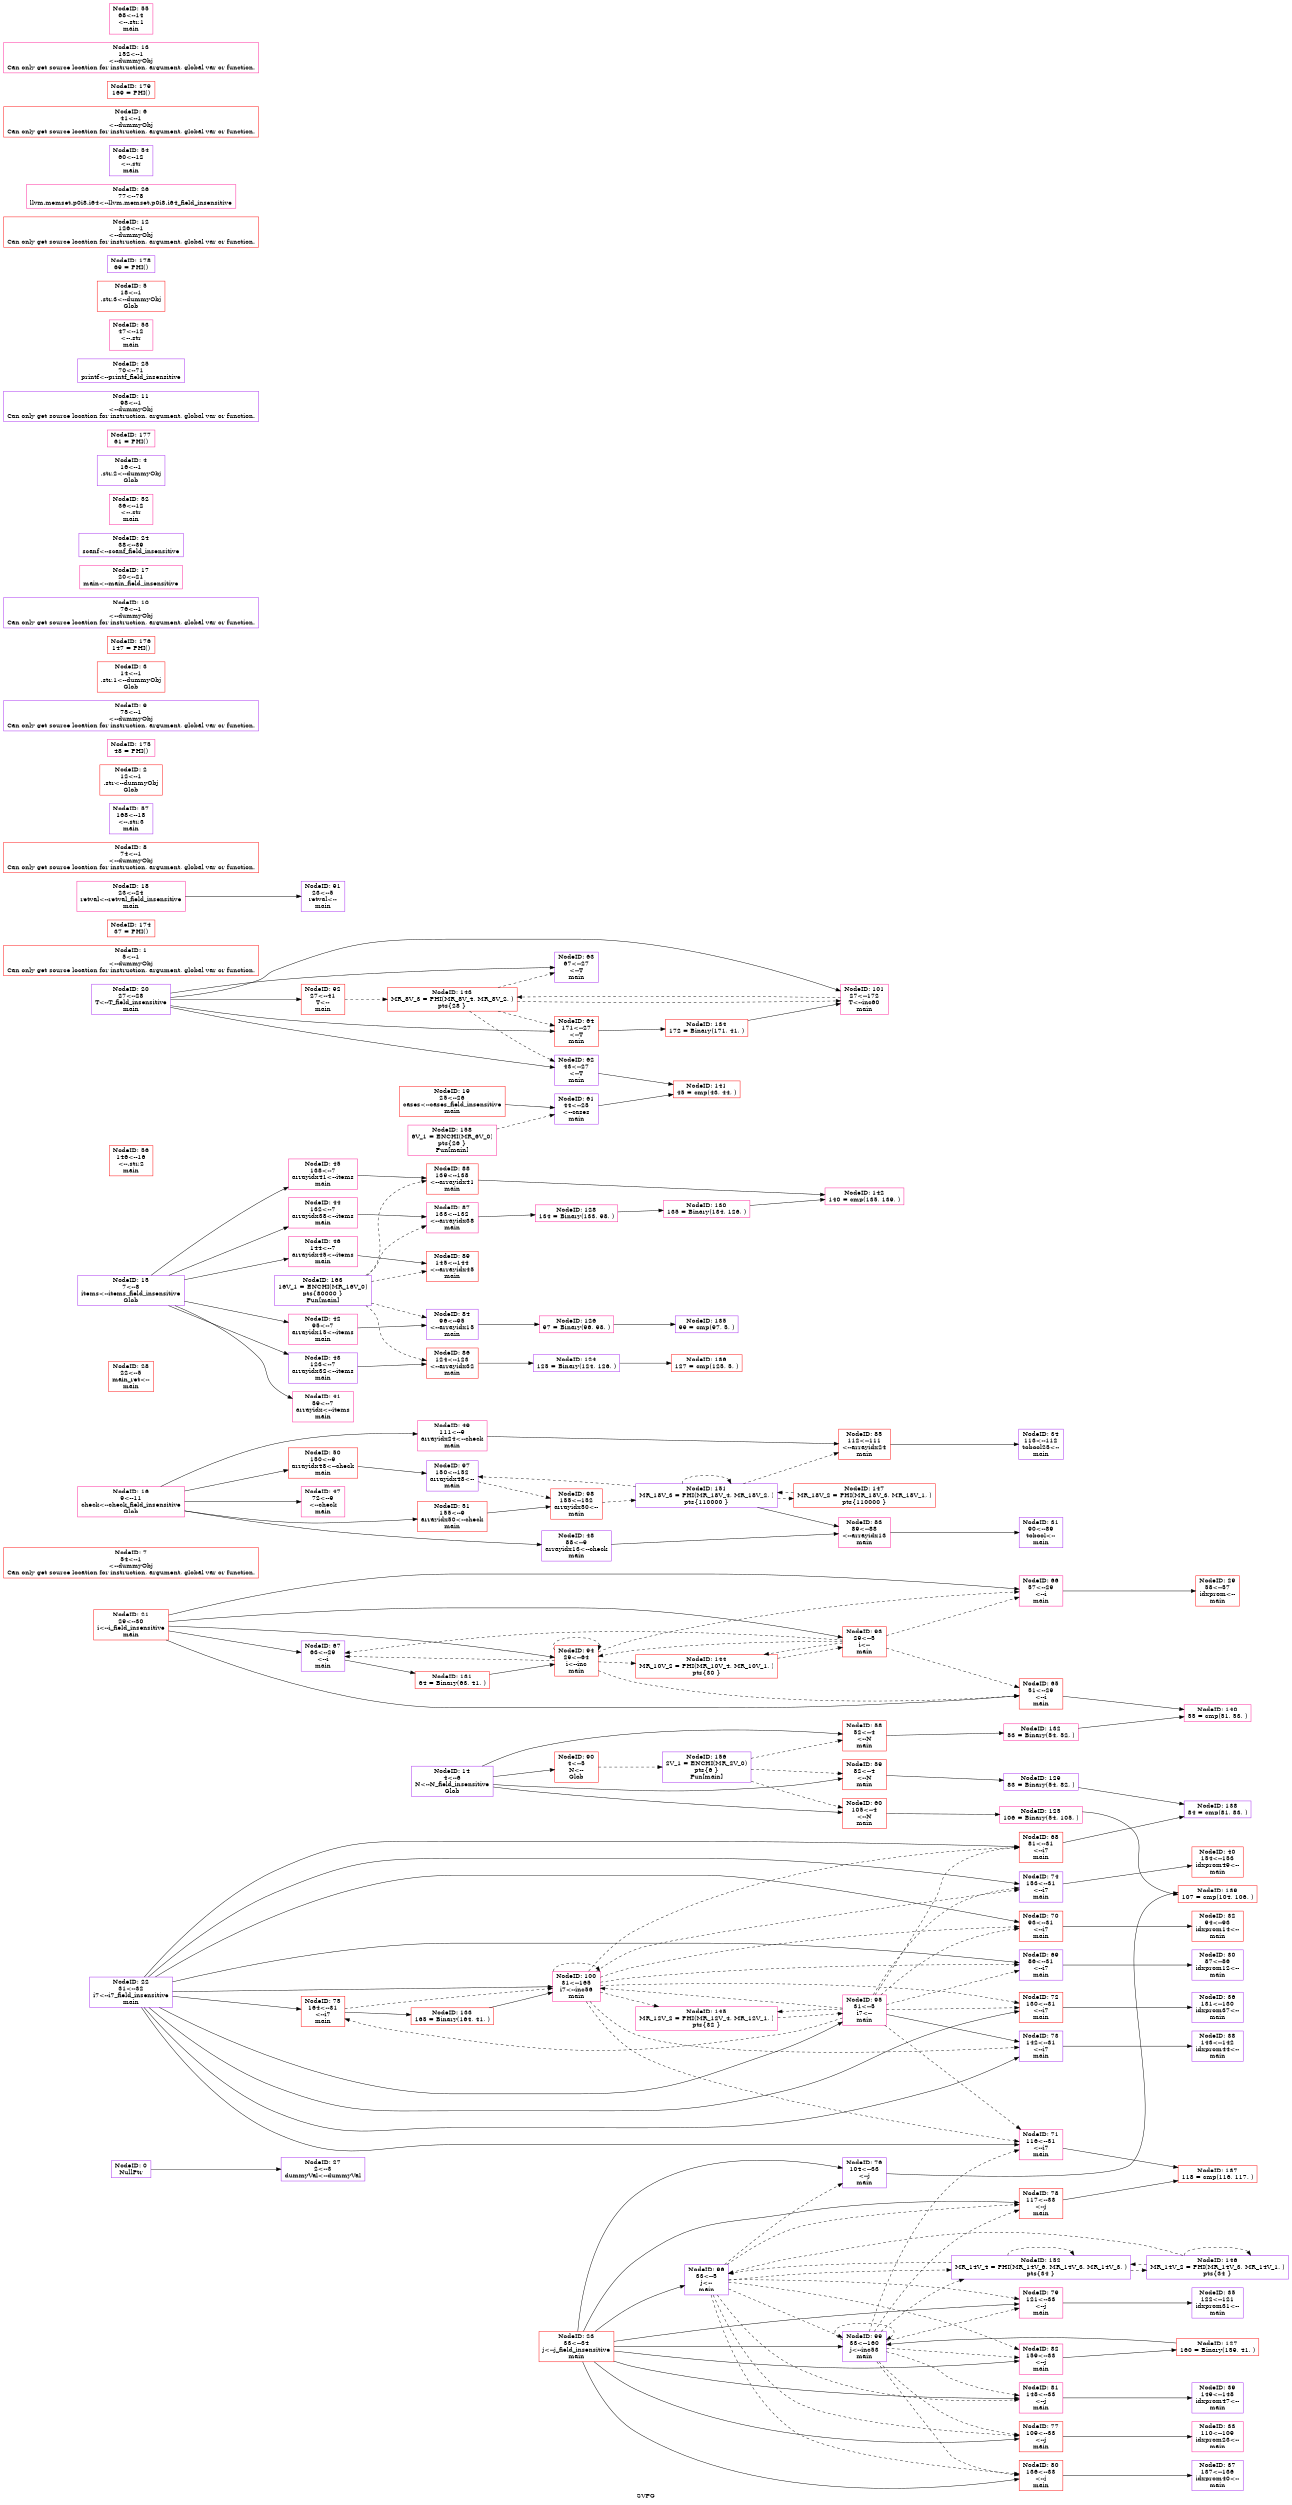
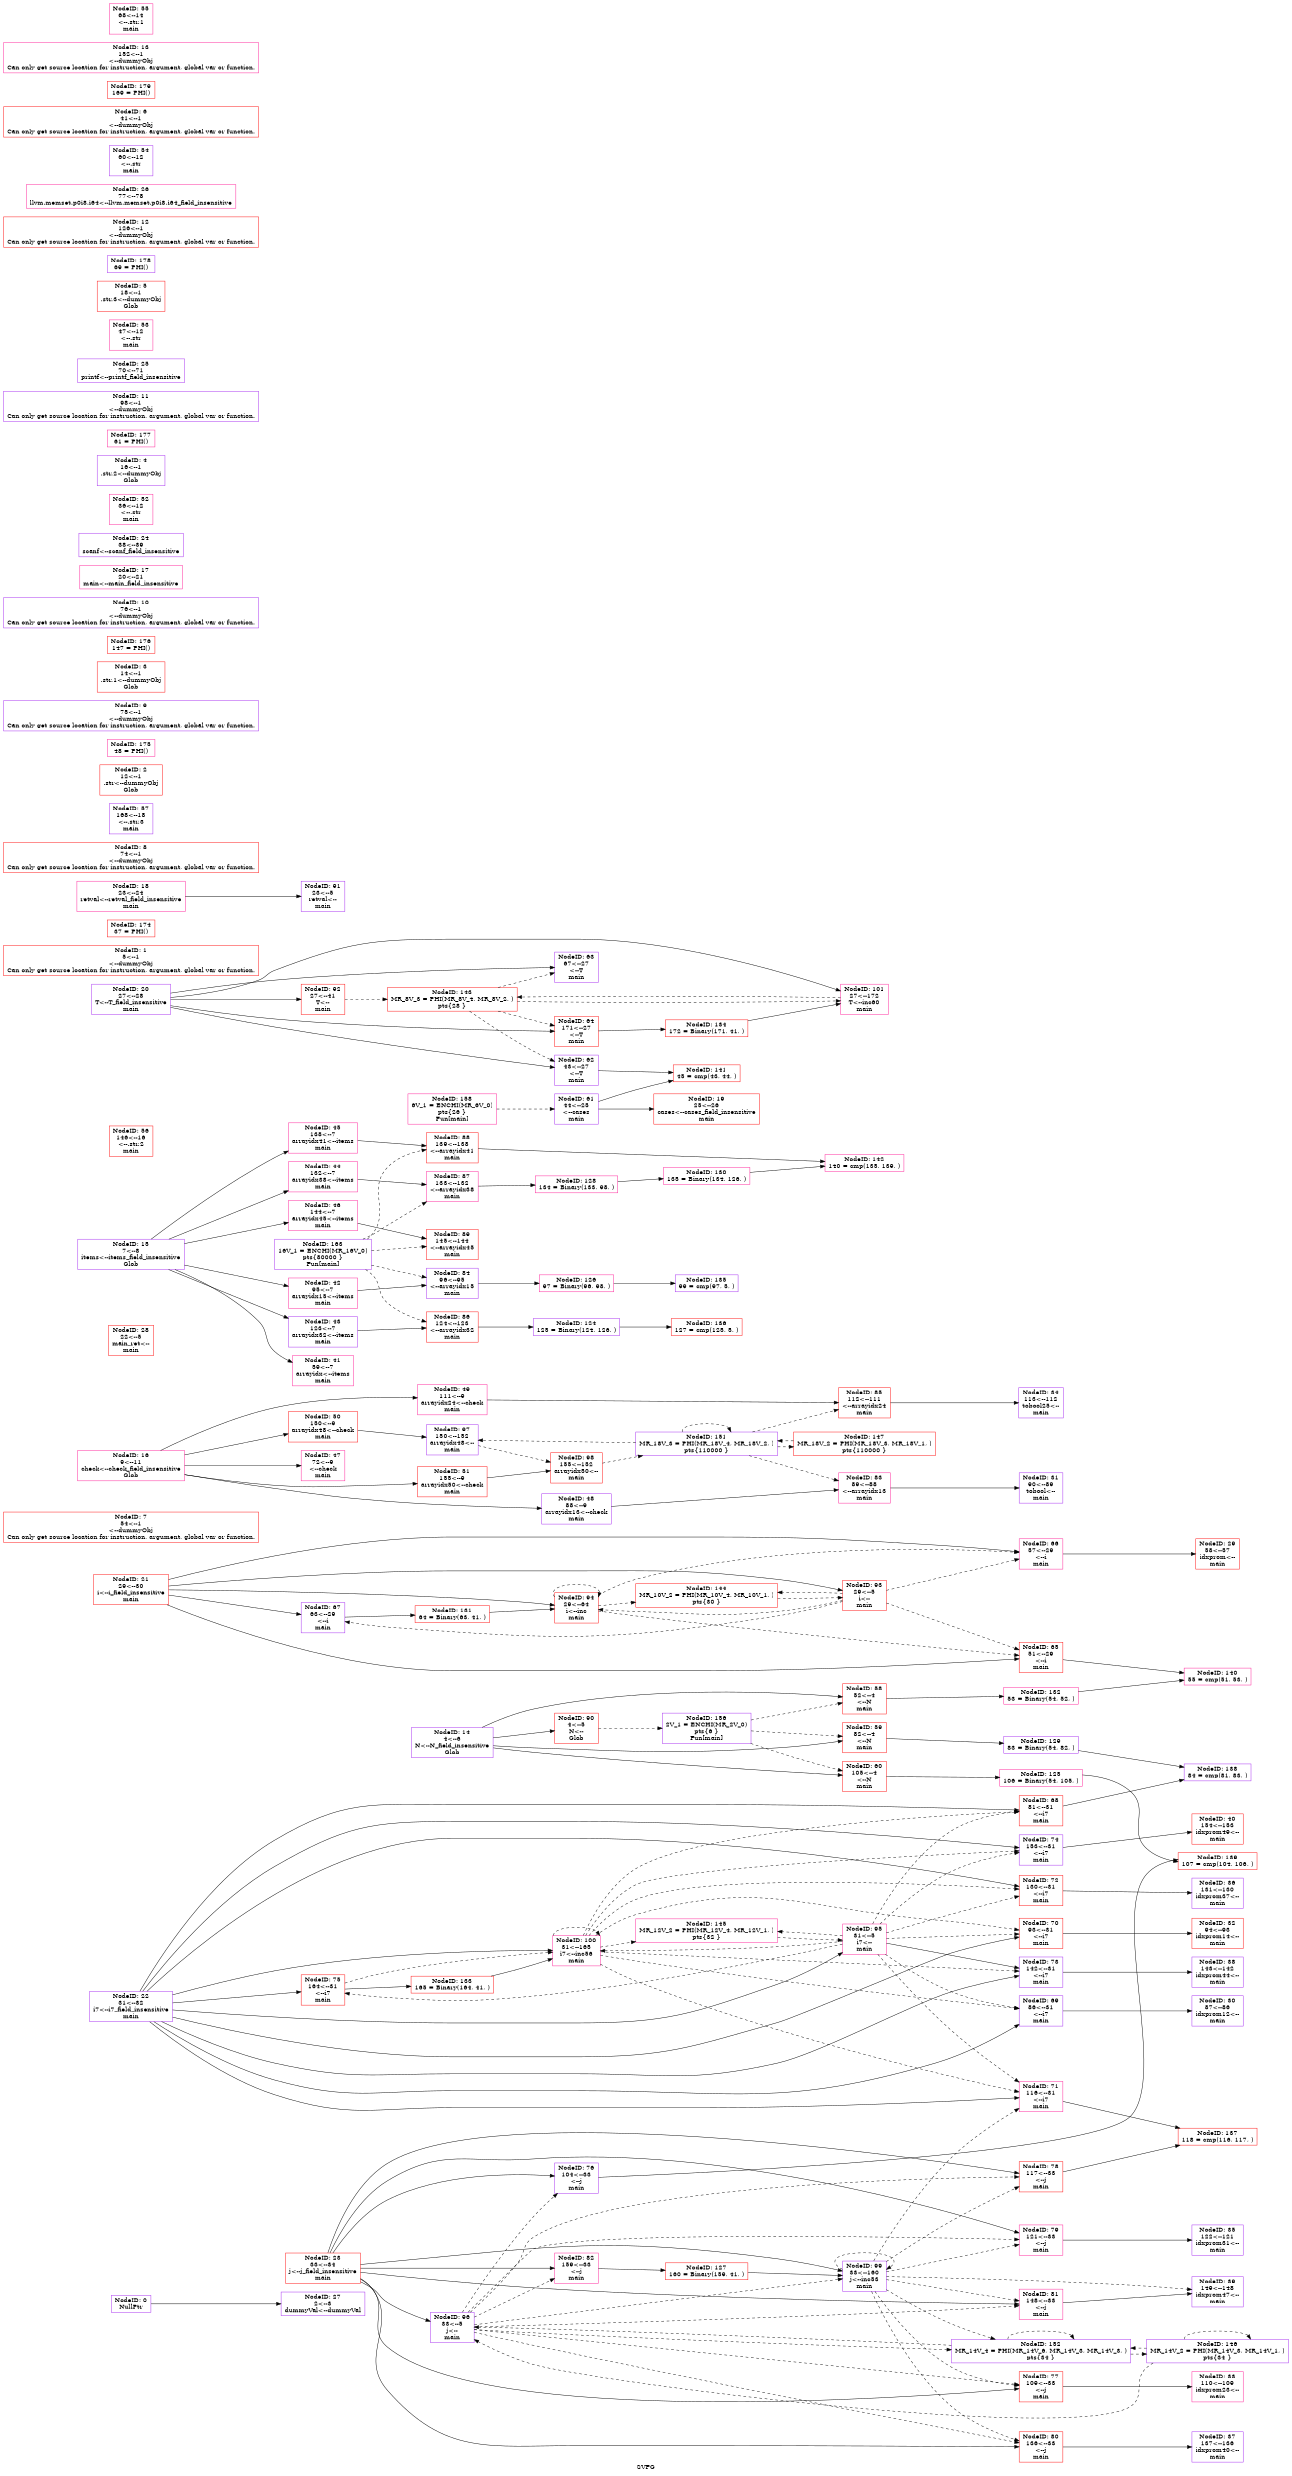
(528, 1106) -> (624, 1109)
(796, 1516) -> (792, 1468)
(452, 1659) -> none
(951, 2353) -> (1037, 2281)
